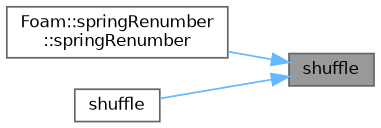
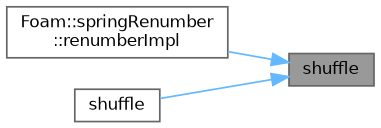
(117, 32) -> (117, 32)
